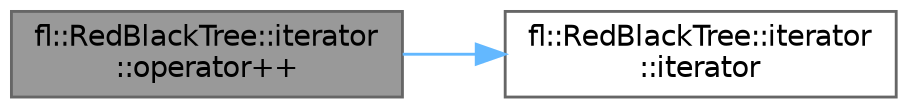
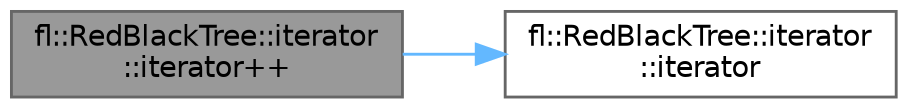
(207, 54) -> (207, 54)
